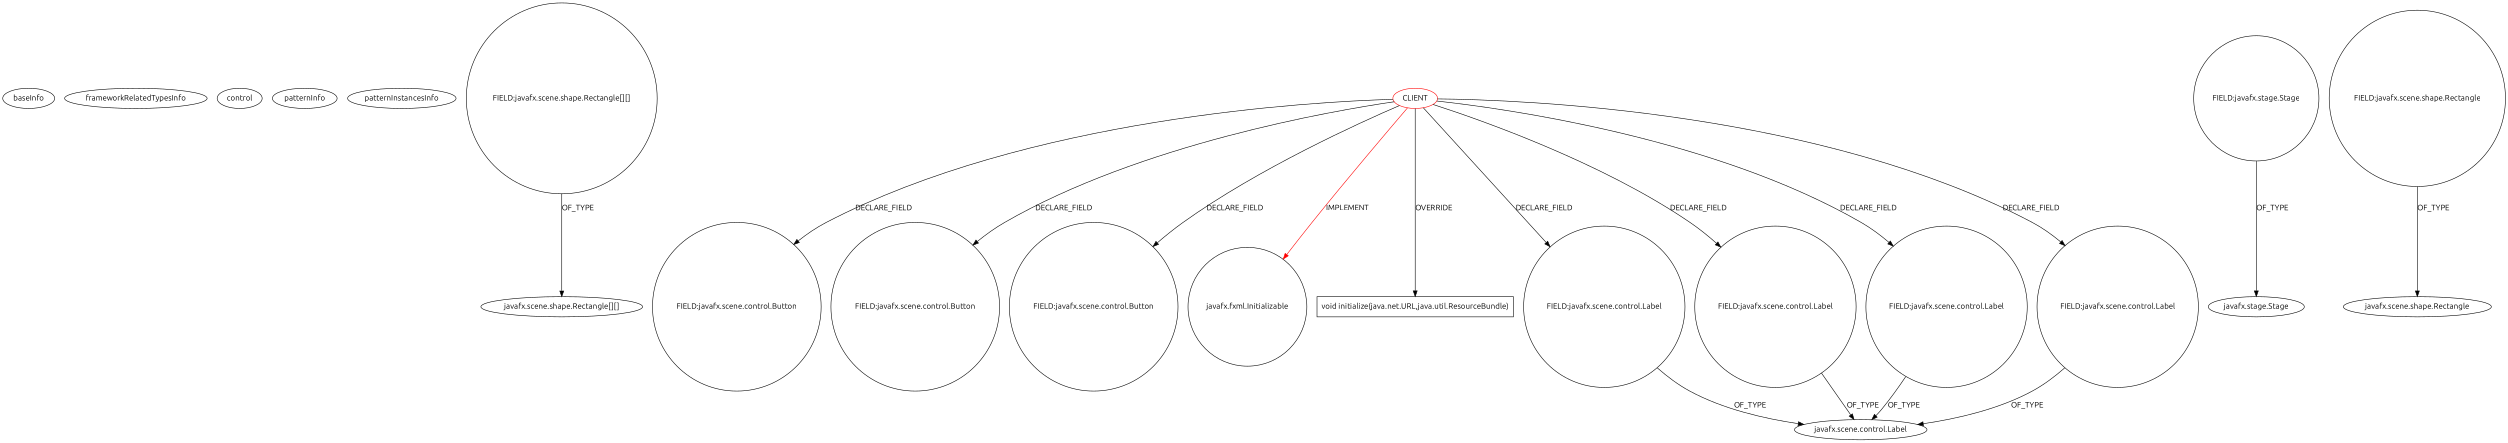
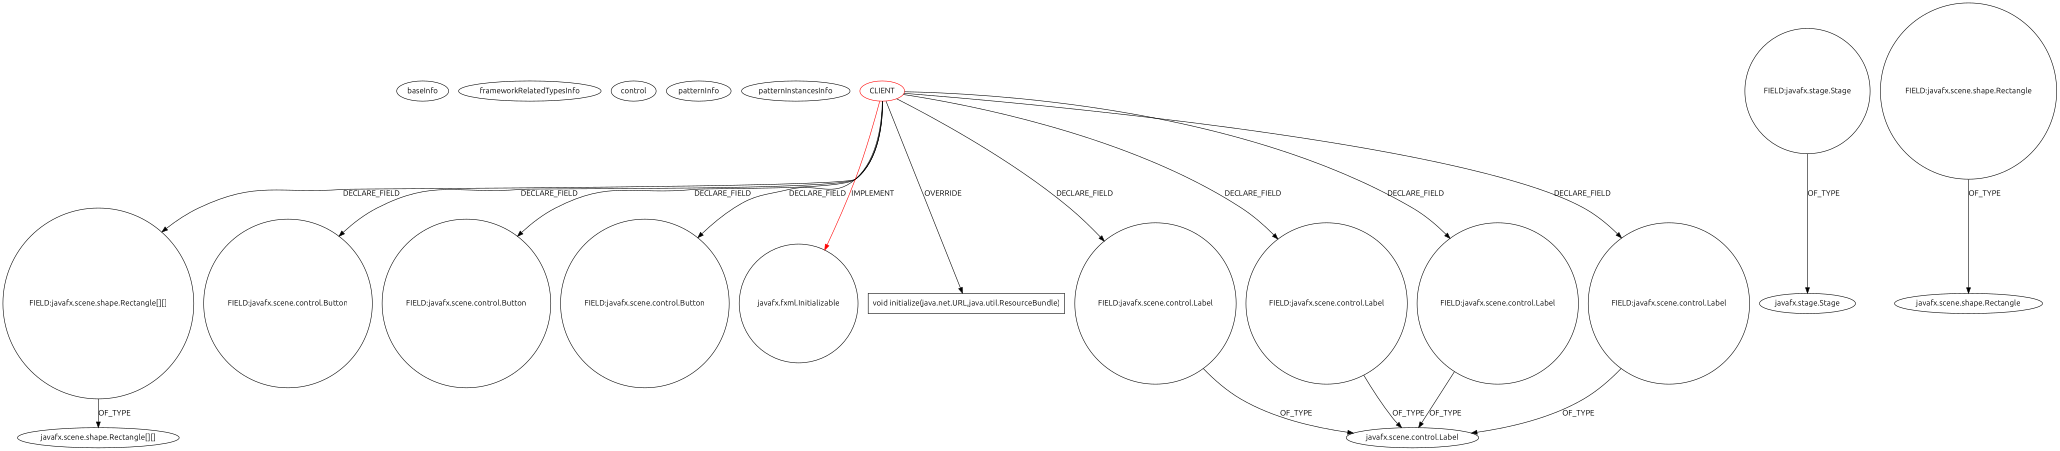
none -> (412, 189)
